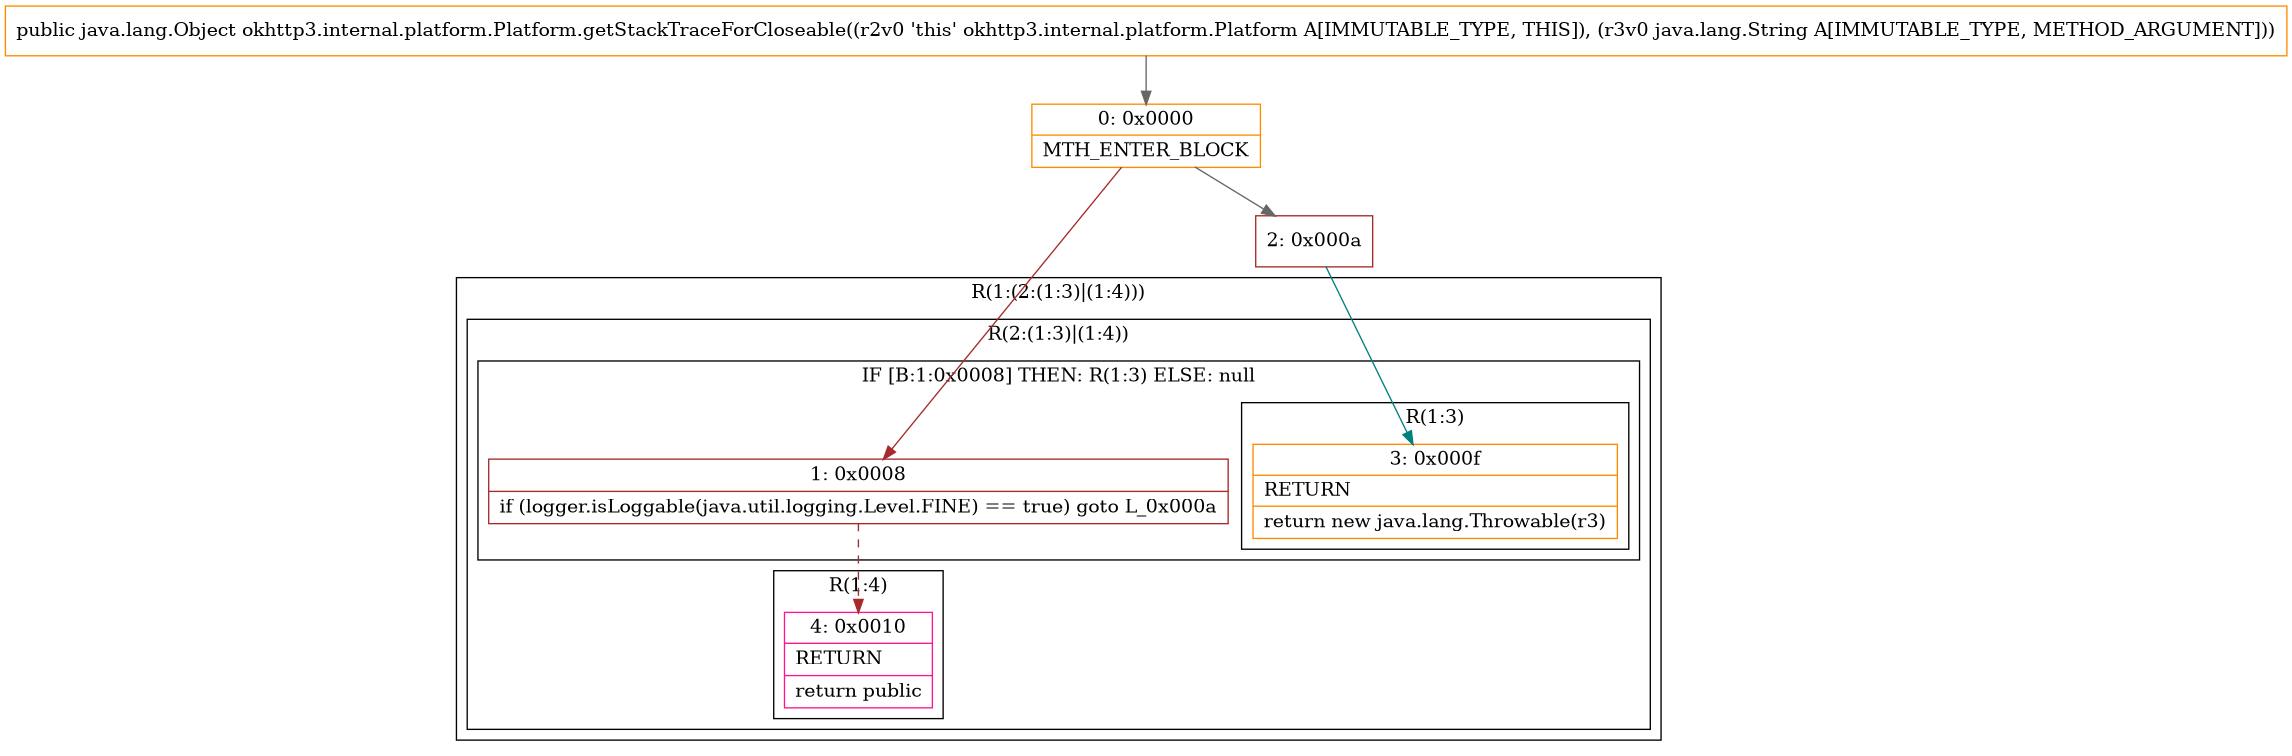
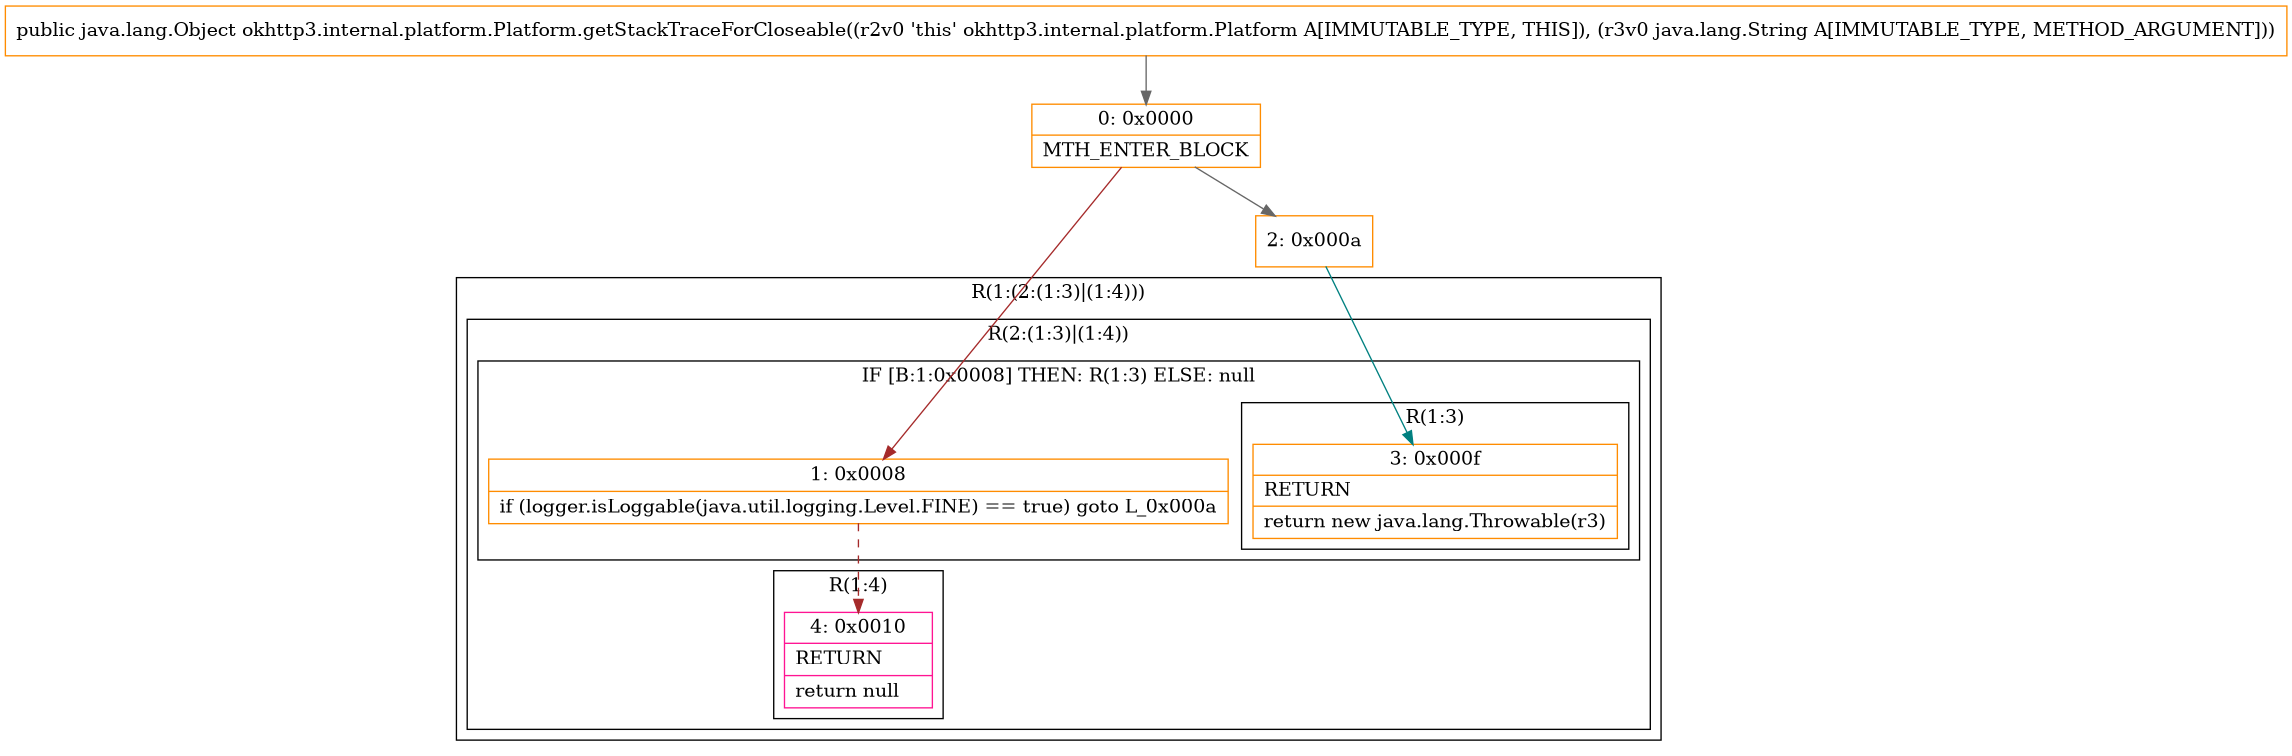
(1314, 241) -> (1314, 241)
(858, 491) -> (858, 491)
(858, 691) -> (848, 691)
